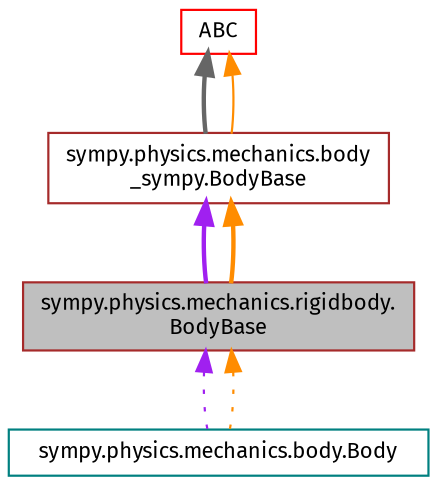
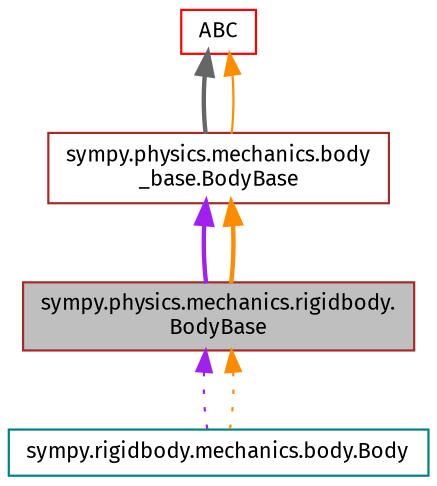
(219, 168) -> (219, 168)
(219, 453) -> (219, 453)
